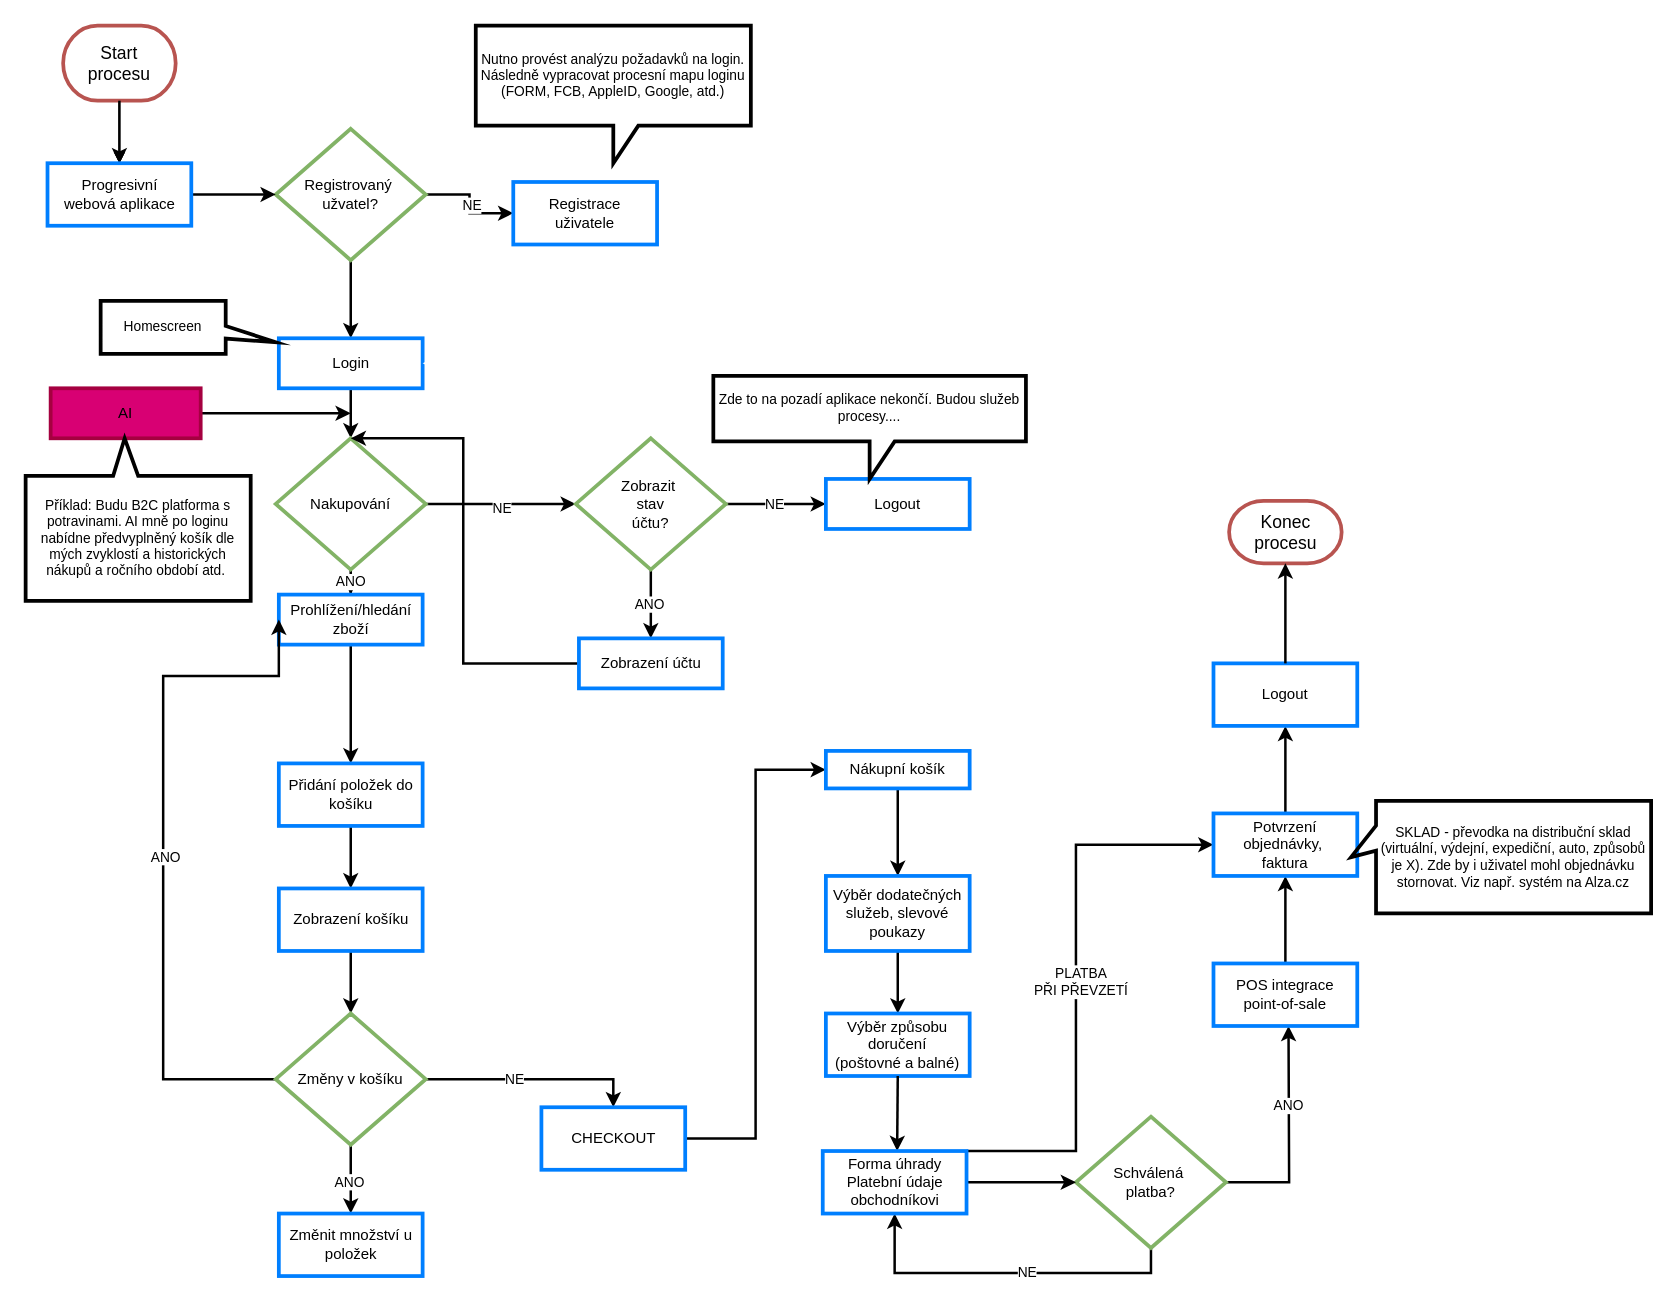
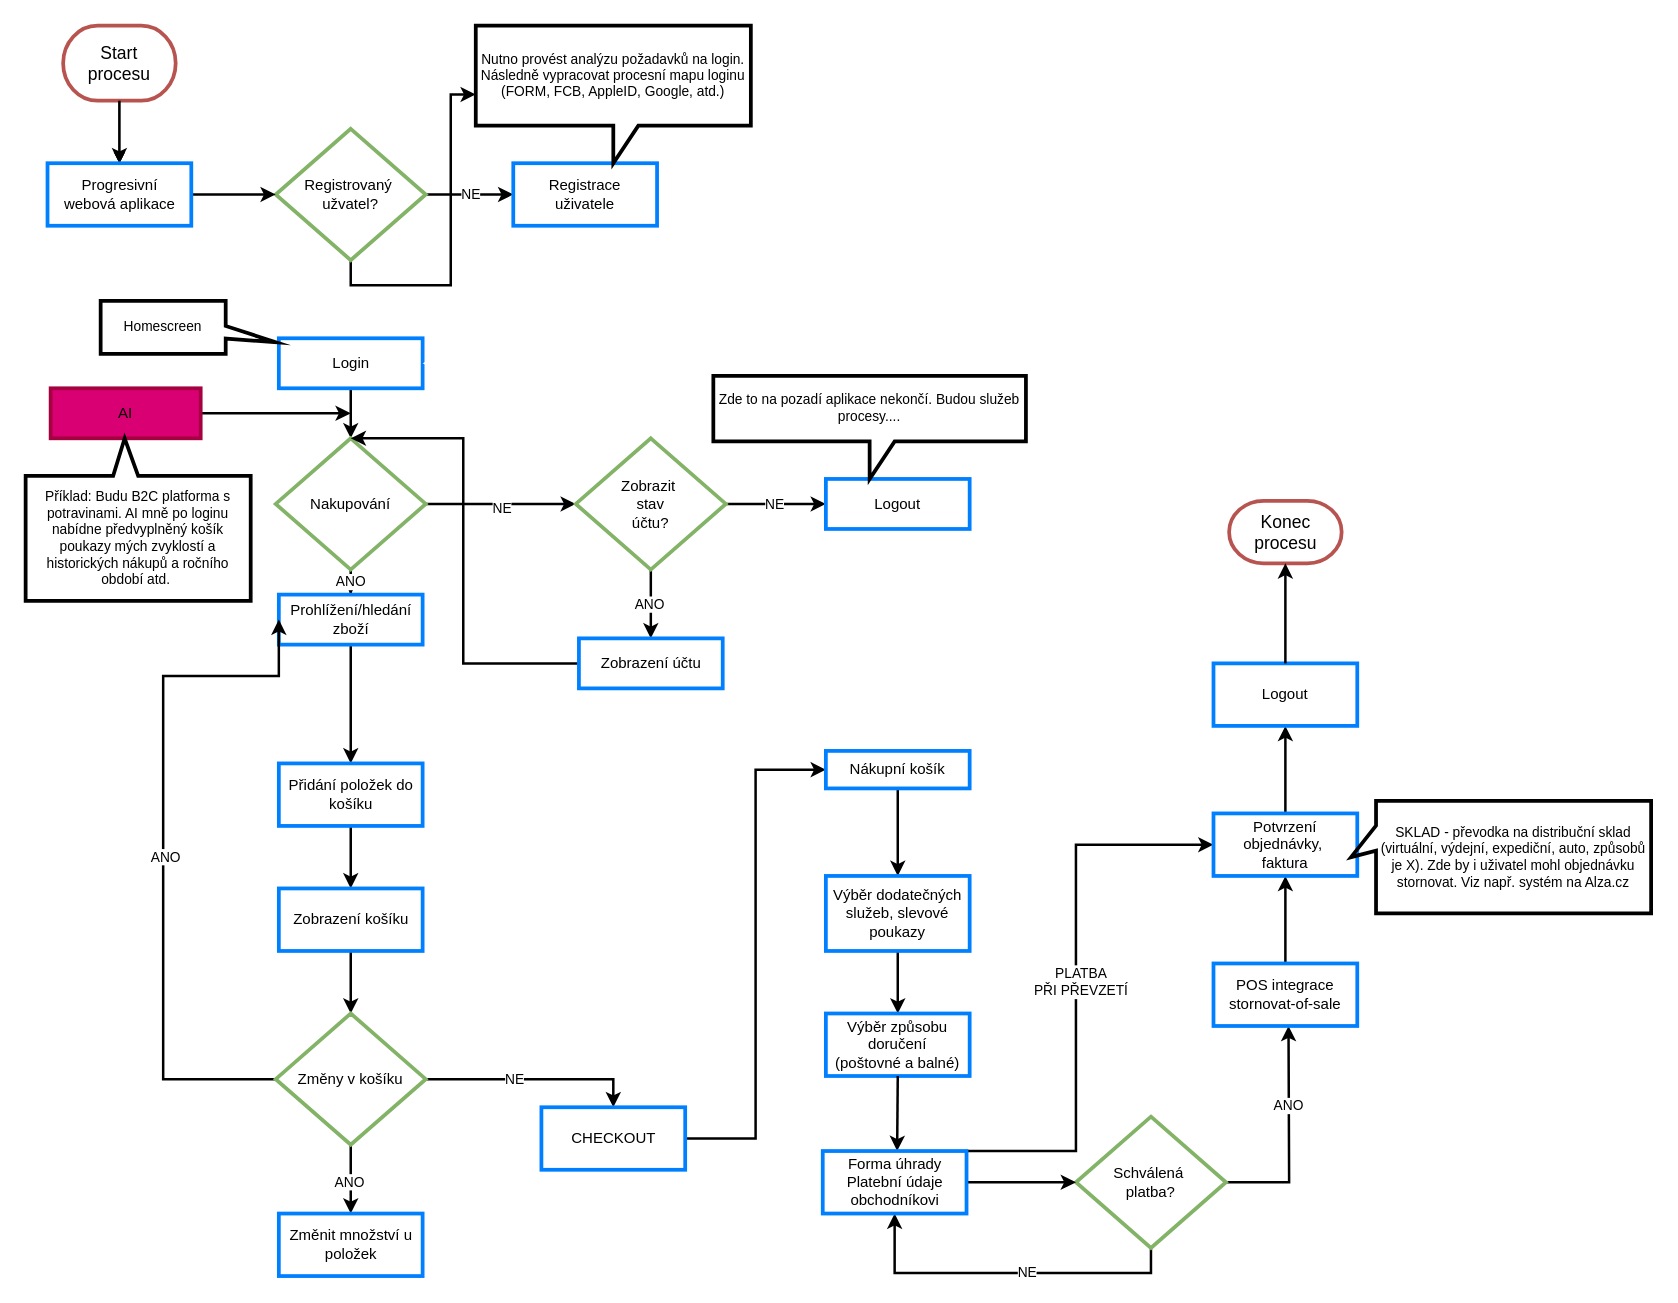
(585, 213) -> (585, 194)
(351, 305) -> (451, 235)
(138, 538) -> (138, 538)
(1285, 994) -> (1285, 994)
